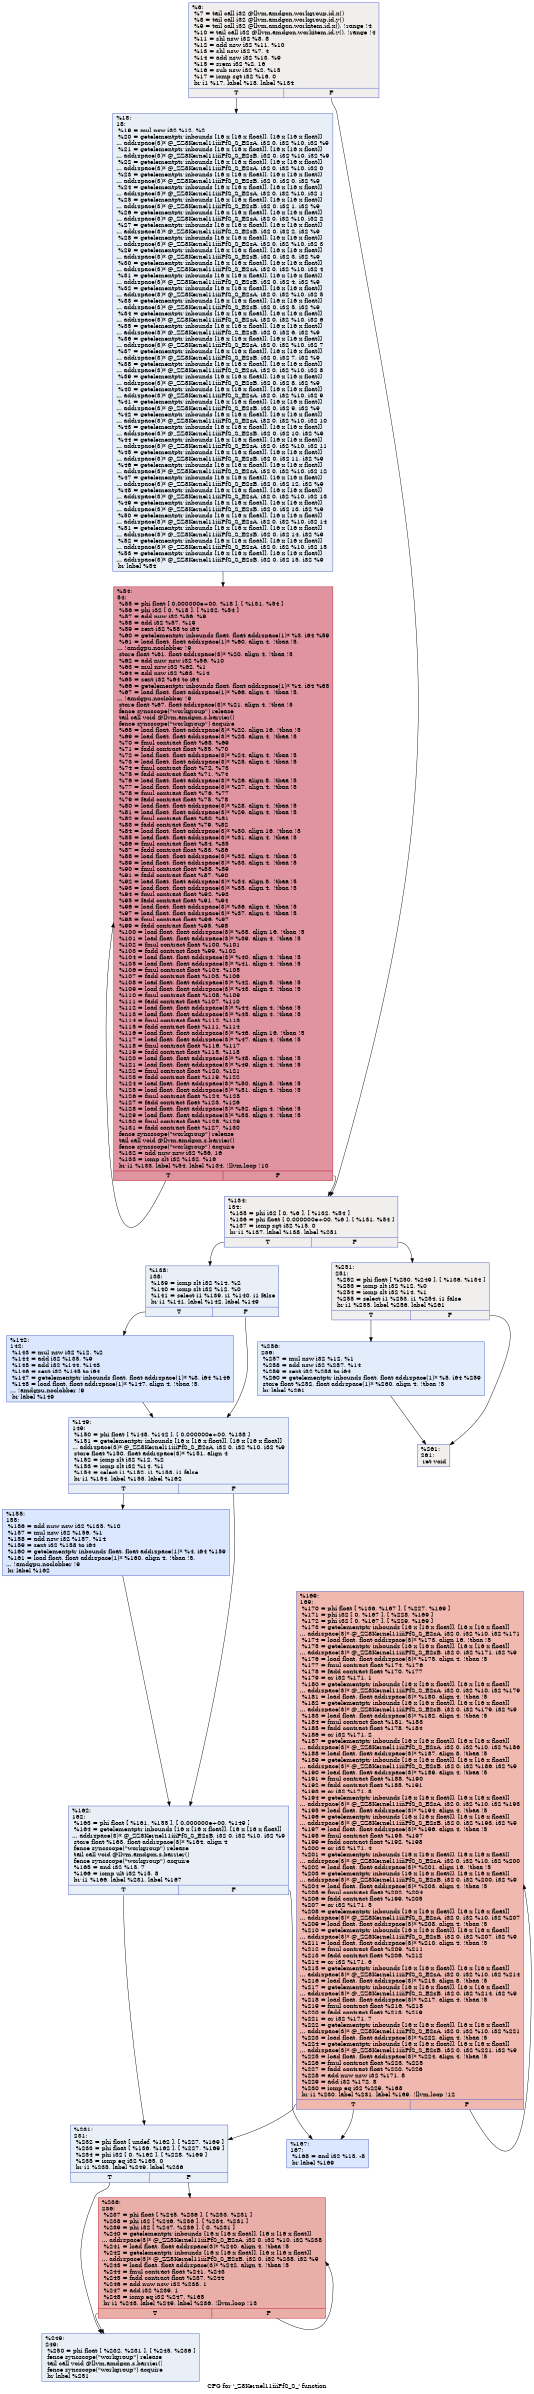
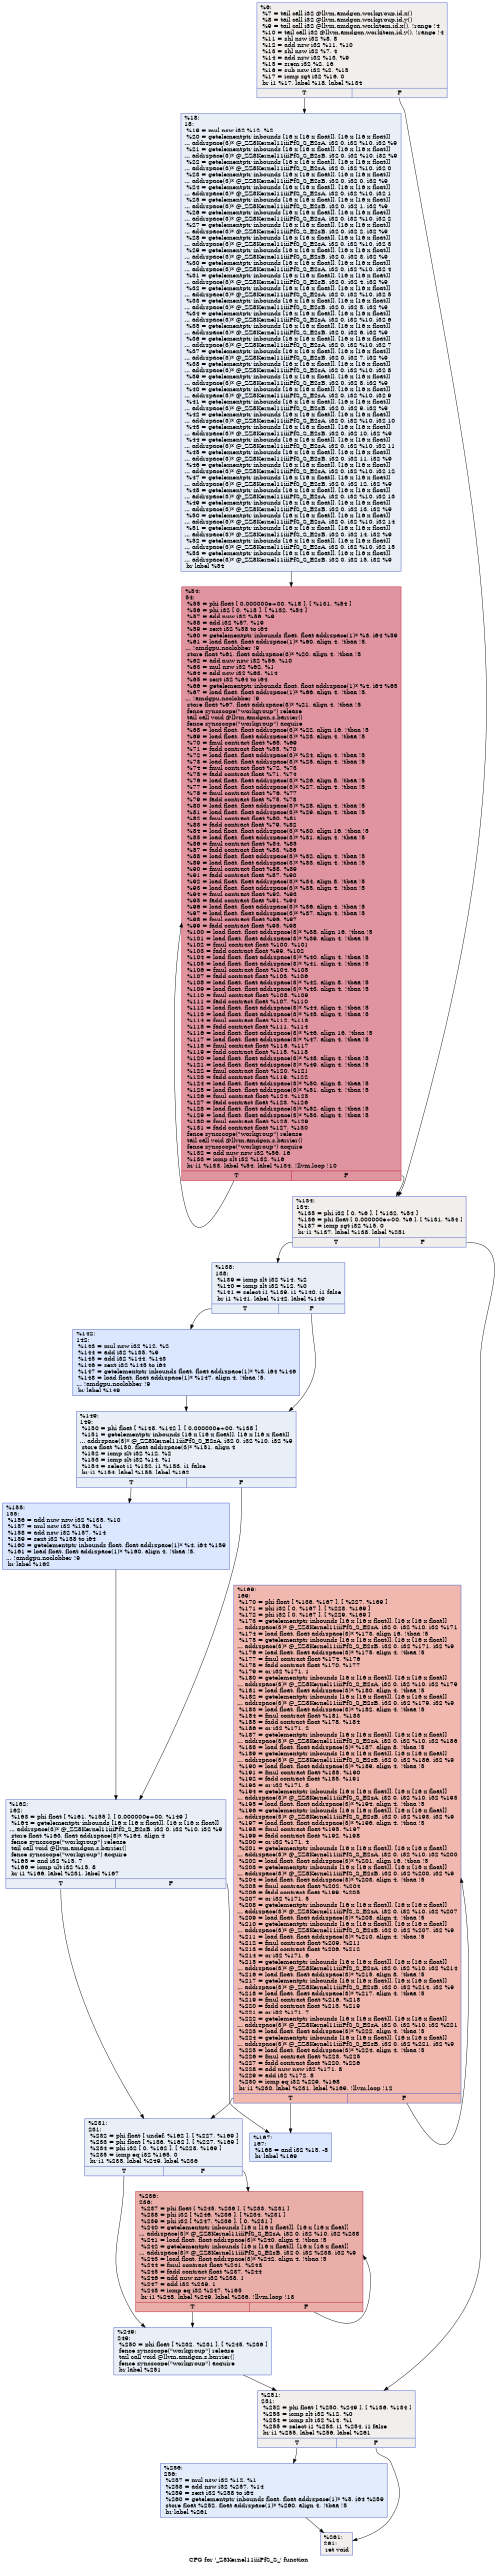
none -> (258, 2382)
